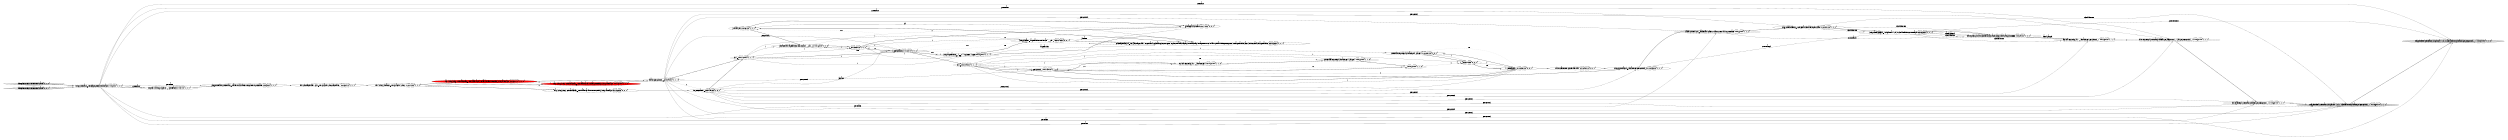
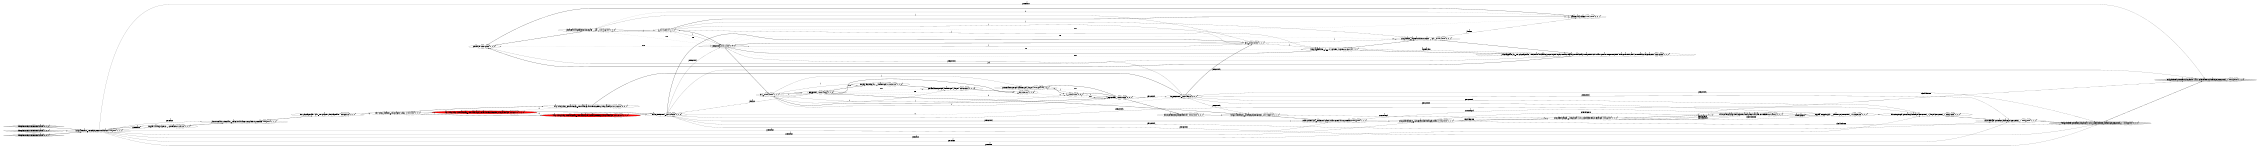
(1216, 53) -> (920, 102)
(1117, 88) -> (1153, 97)
none -> (34, 131)
